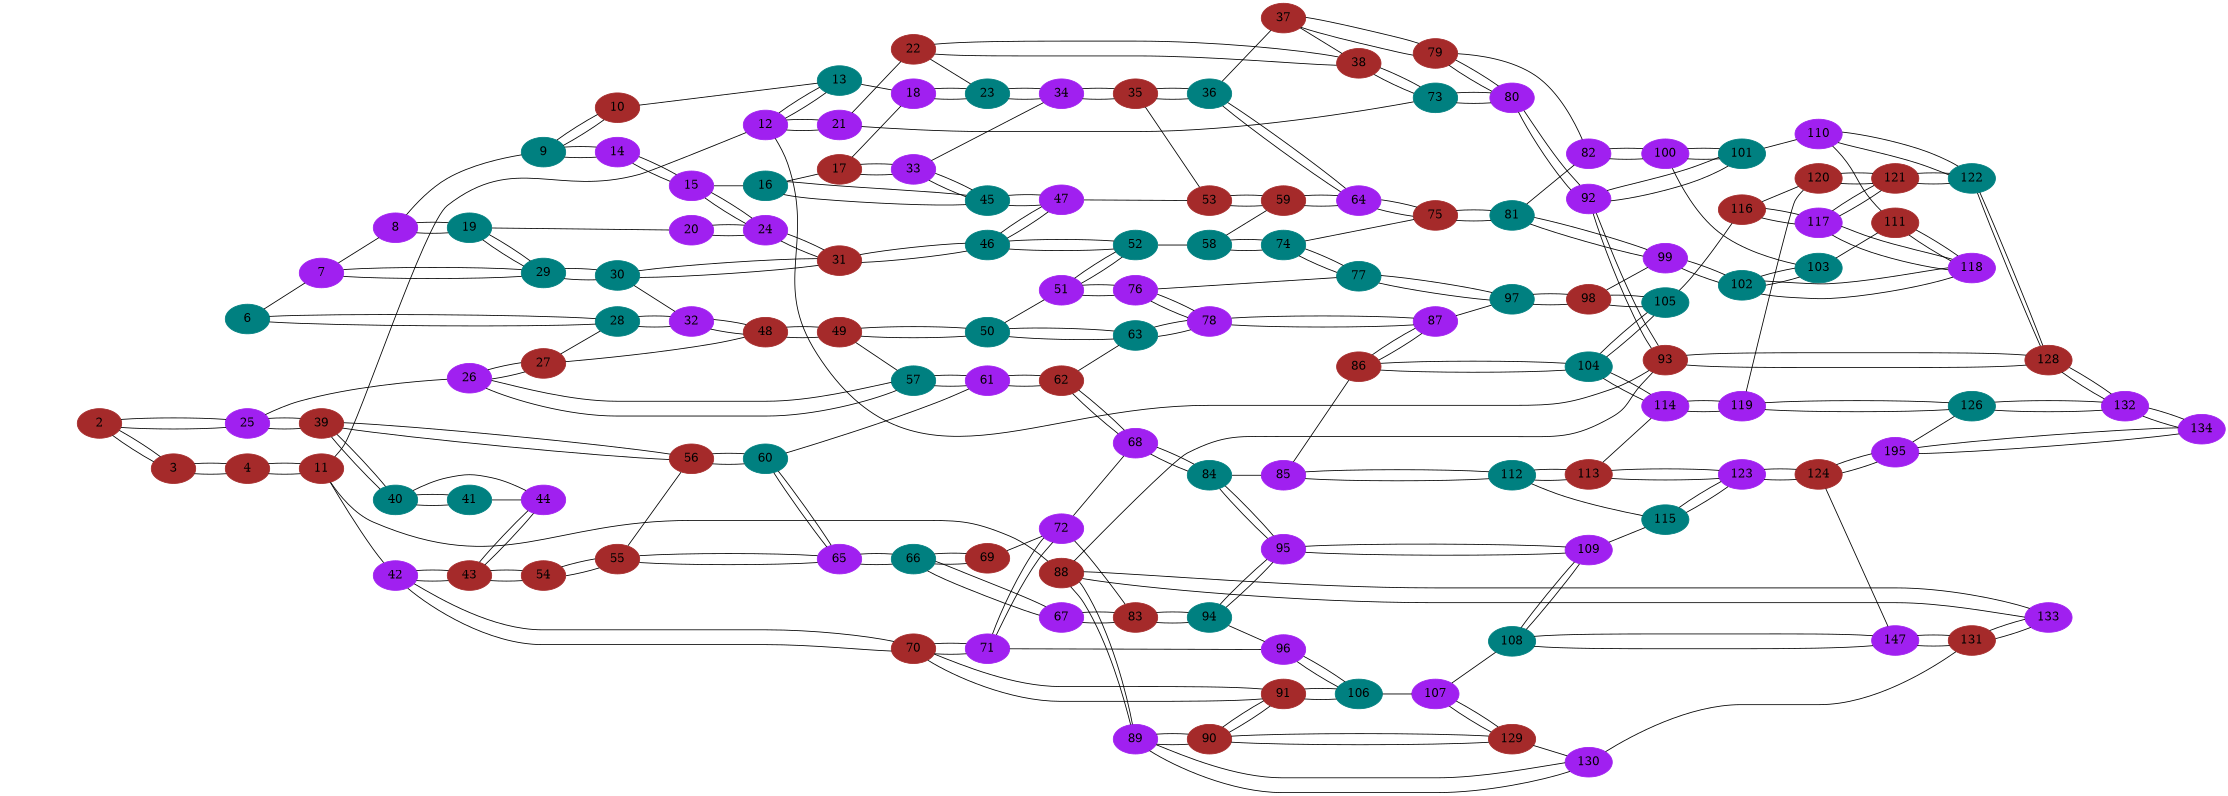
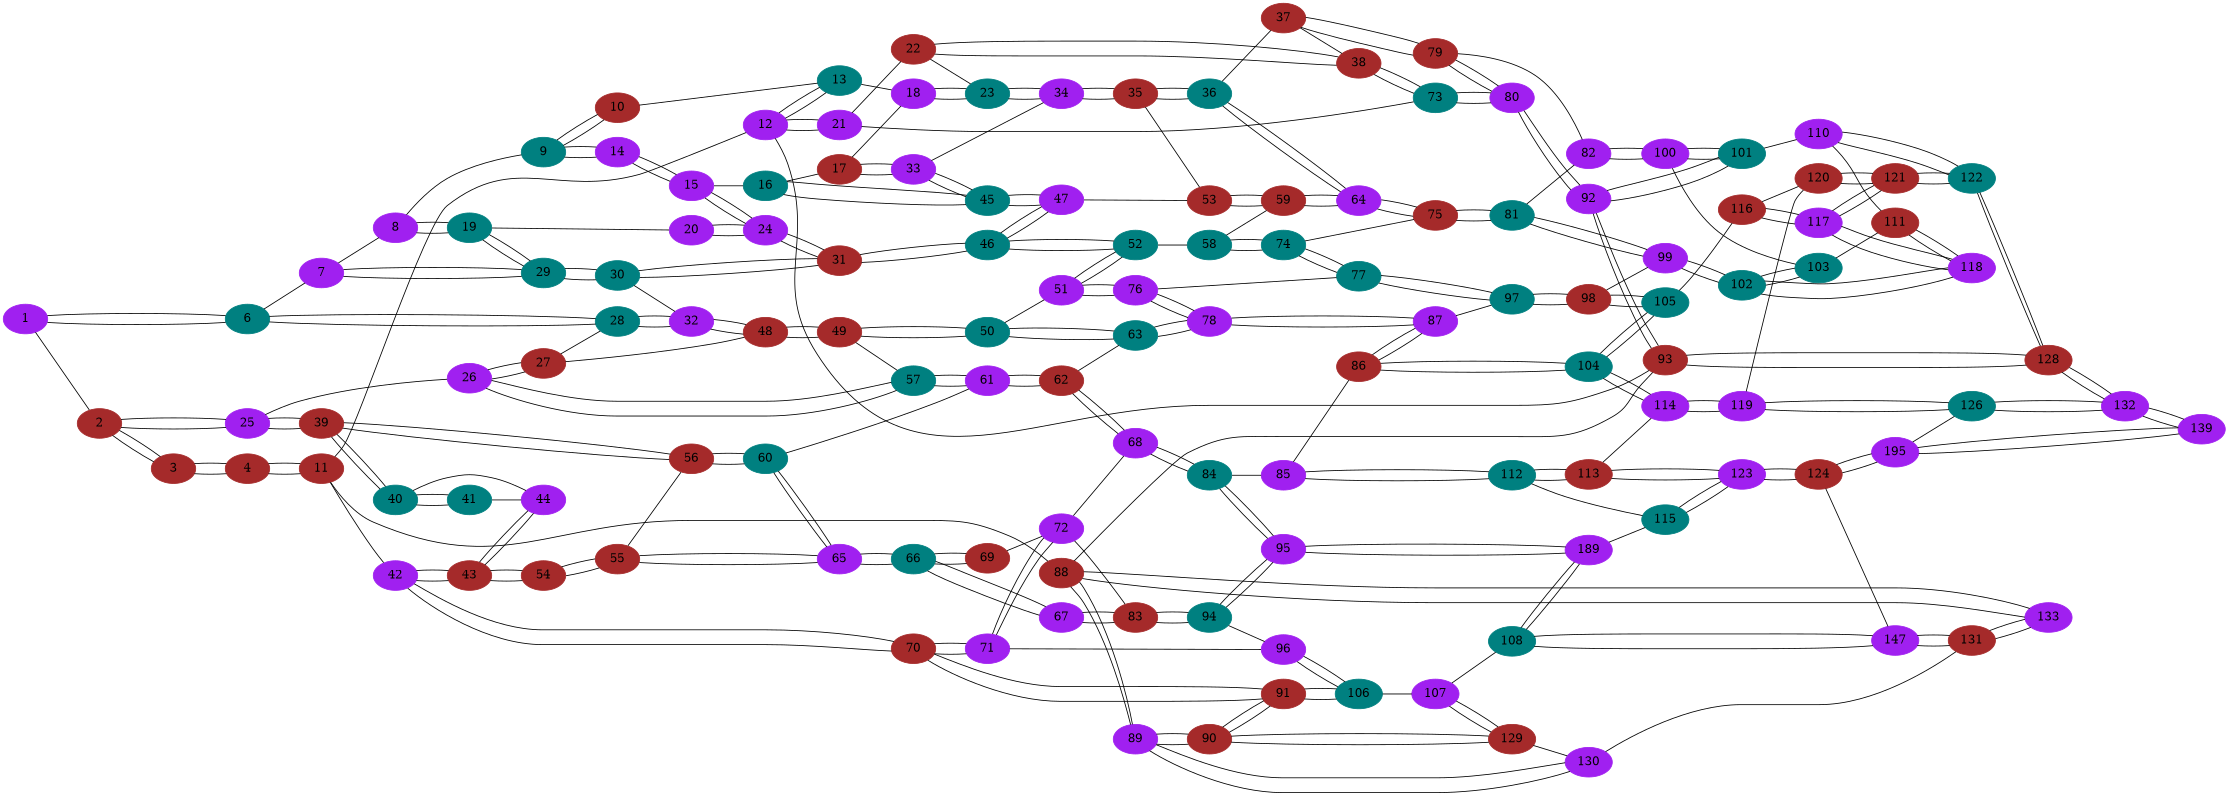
none -> (25, 319)
(2202, 429) -> (2202, 429)
(1589, 550) -> (1589, 550)
